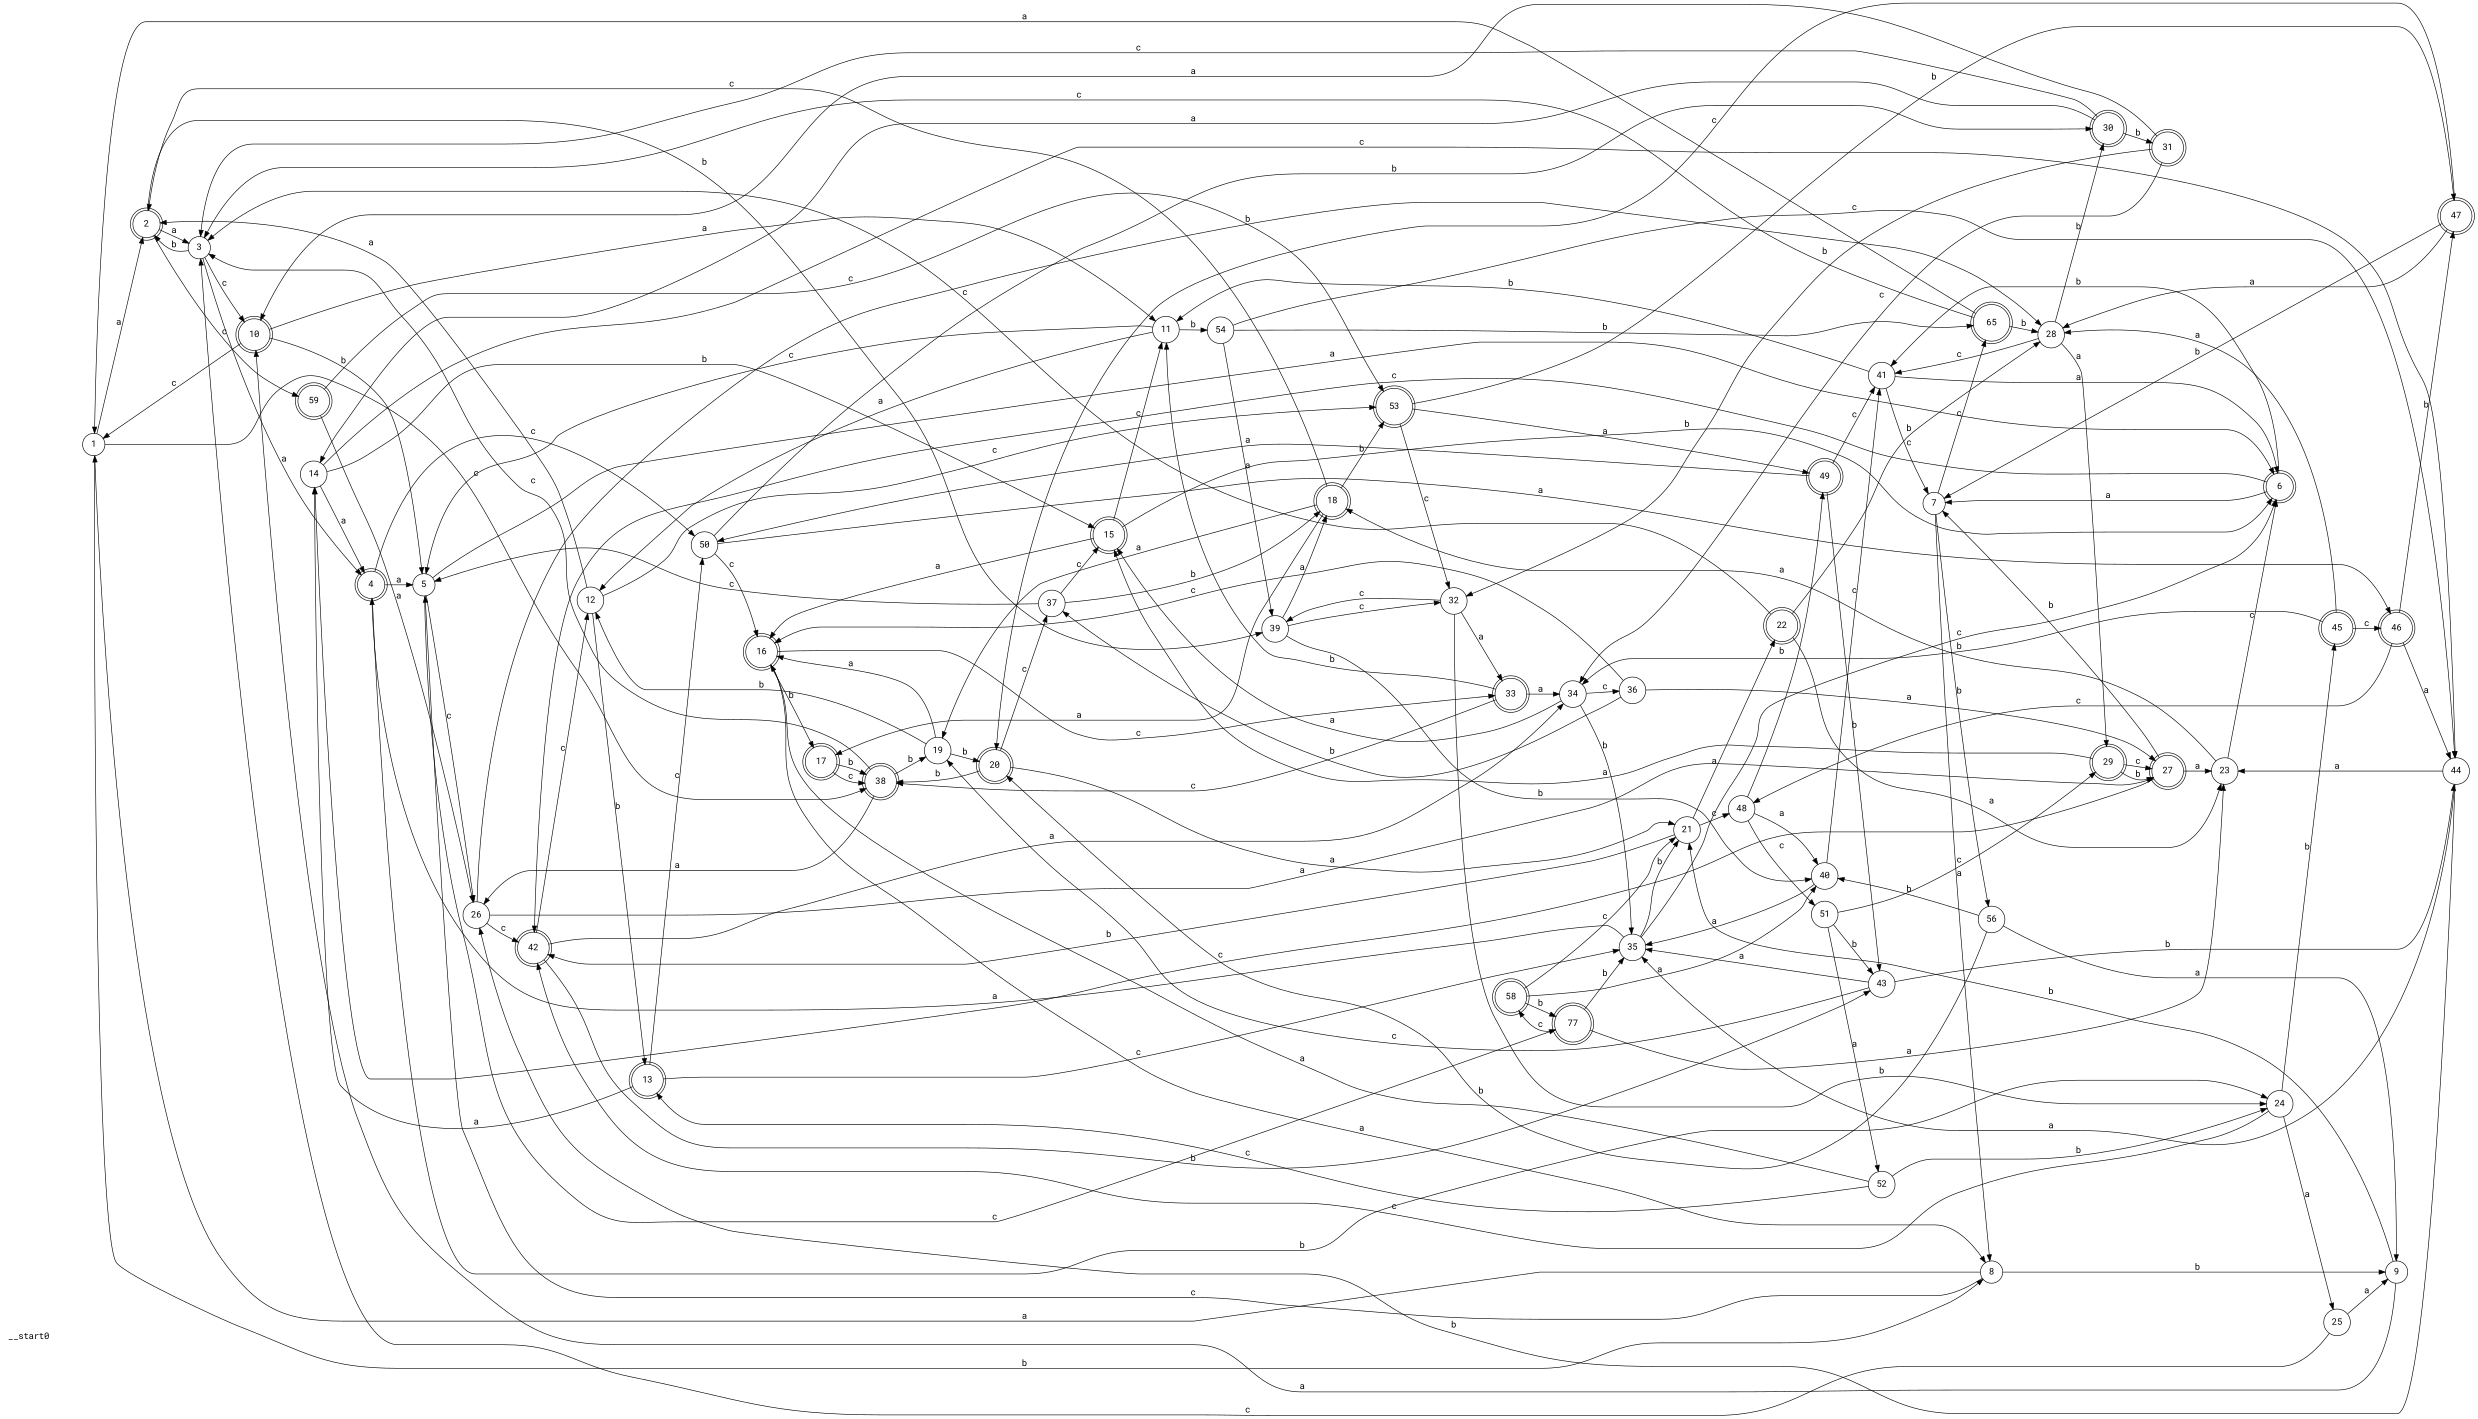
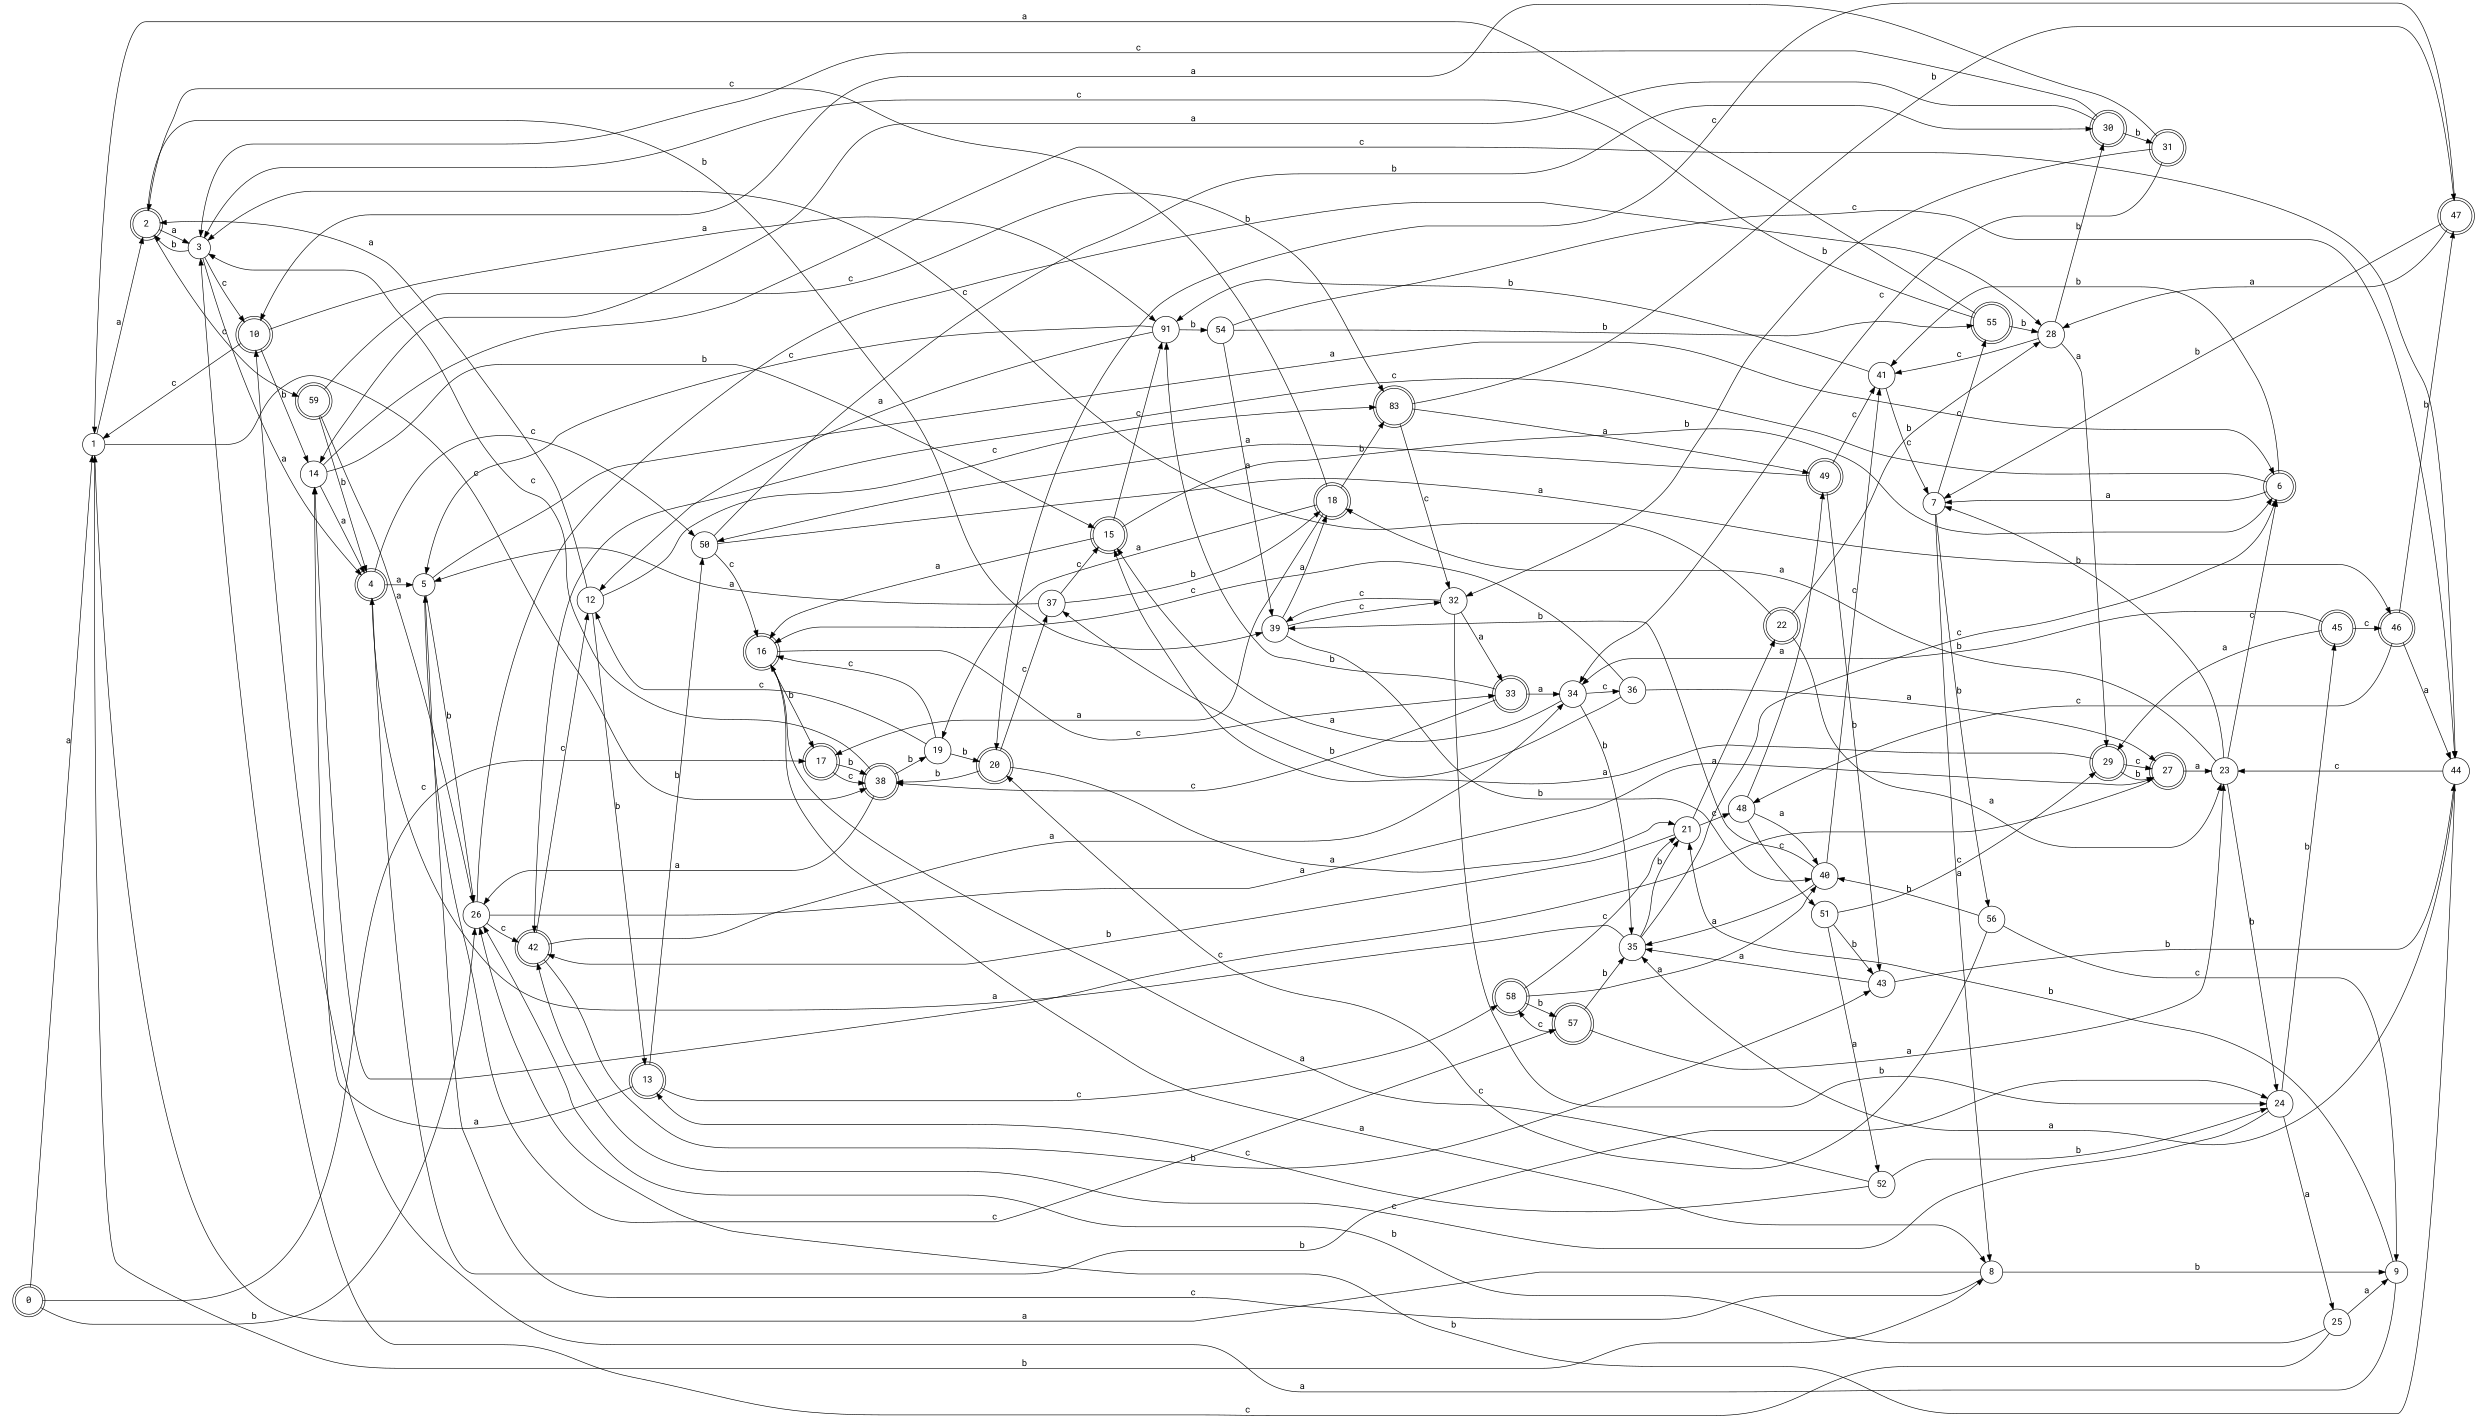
(1992, 323) -> (1992, 323)
(1166, 330) -> (1166, 330)
(2106, 382) -> none
(2275, 398) -> (2209, 666)
(1394, 407) -> (1394, 407)
(393, 419) -> (283, 403)
none -> (342, 491)
(732, 585) -> (732, 585)
none -> (1629, 621)
(2064, 638) -> (2132, 604)
(1782, 652) -> (1782, 652)
(851, 664) -> (851, 664)
(762, 685) -> (762, 685)
(449, 716) -> (449, 716)
(2337, 766) -> (2337, 766)
(677, 776) -> (677, 776)
none -> (2252, 934)
(2198, 973) -> (2198, 973)
(1573, 1024) -> (1573, 1024)
(1363, 1040) -> none
(1143, 1057) -> (1082, 1100)
(1481, 1091) -> (1481, 1091)
none -> (1391, 1246)
none -> (29, 1301)
(29, 1337) -> none
